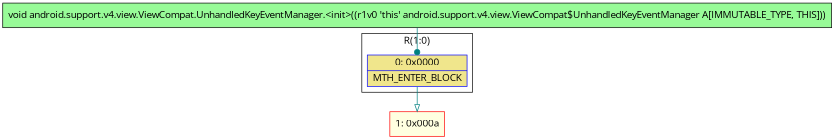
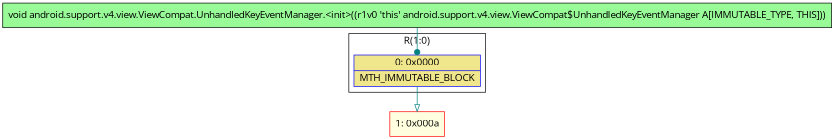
(417, 78) -> (417, 78)
